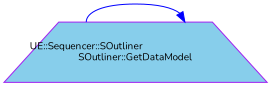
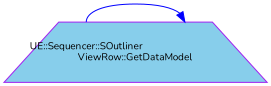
(136, 52) -> (136, 52)
